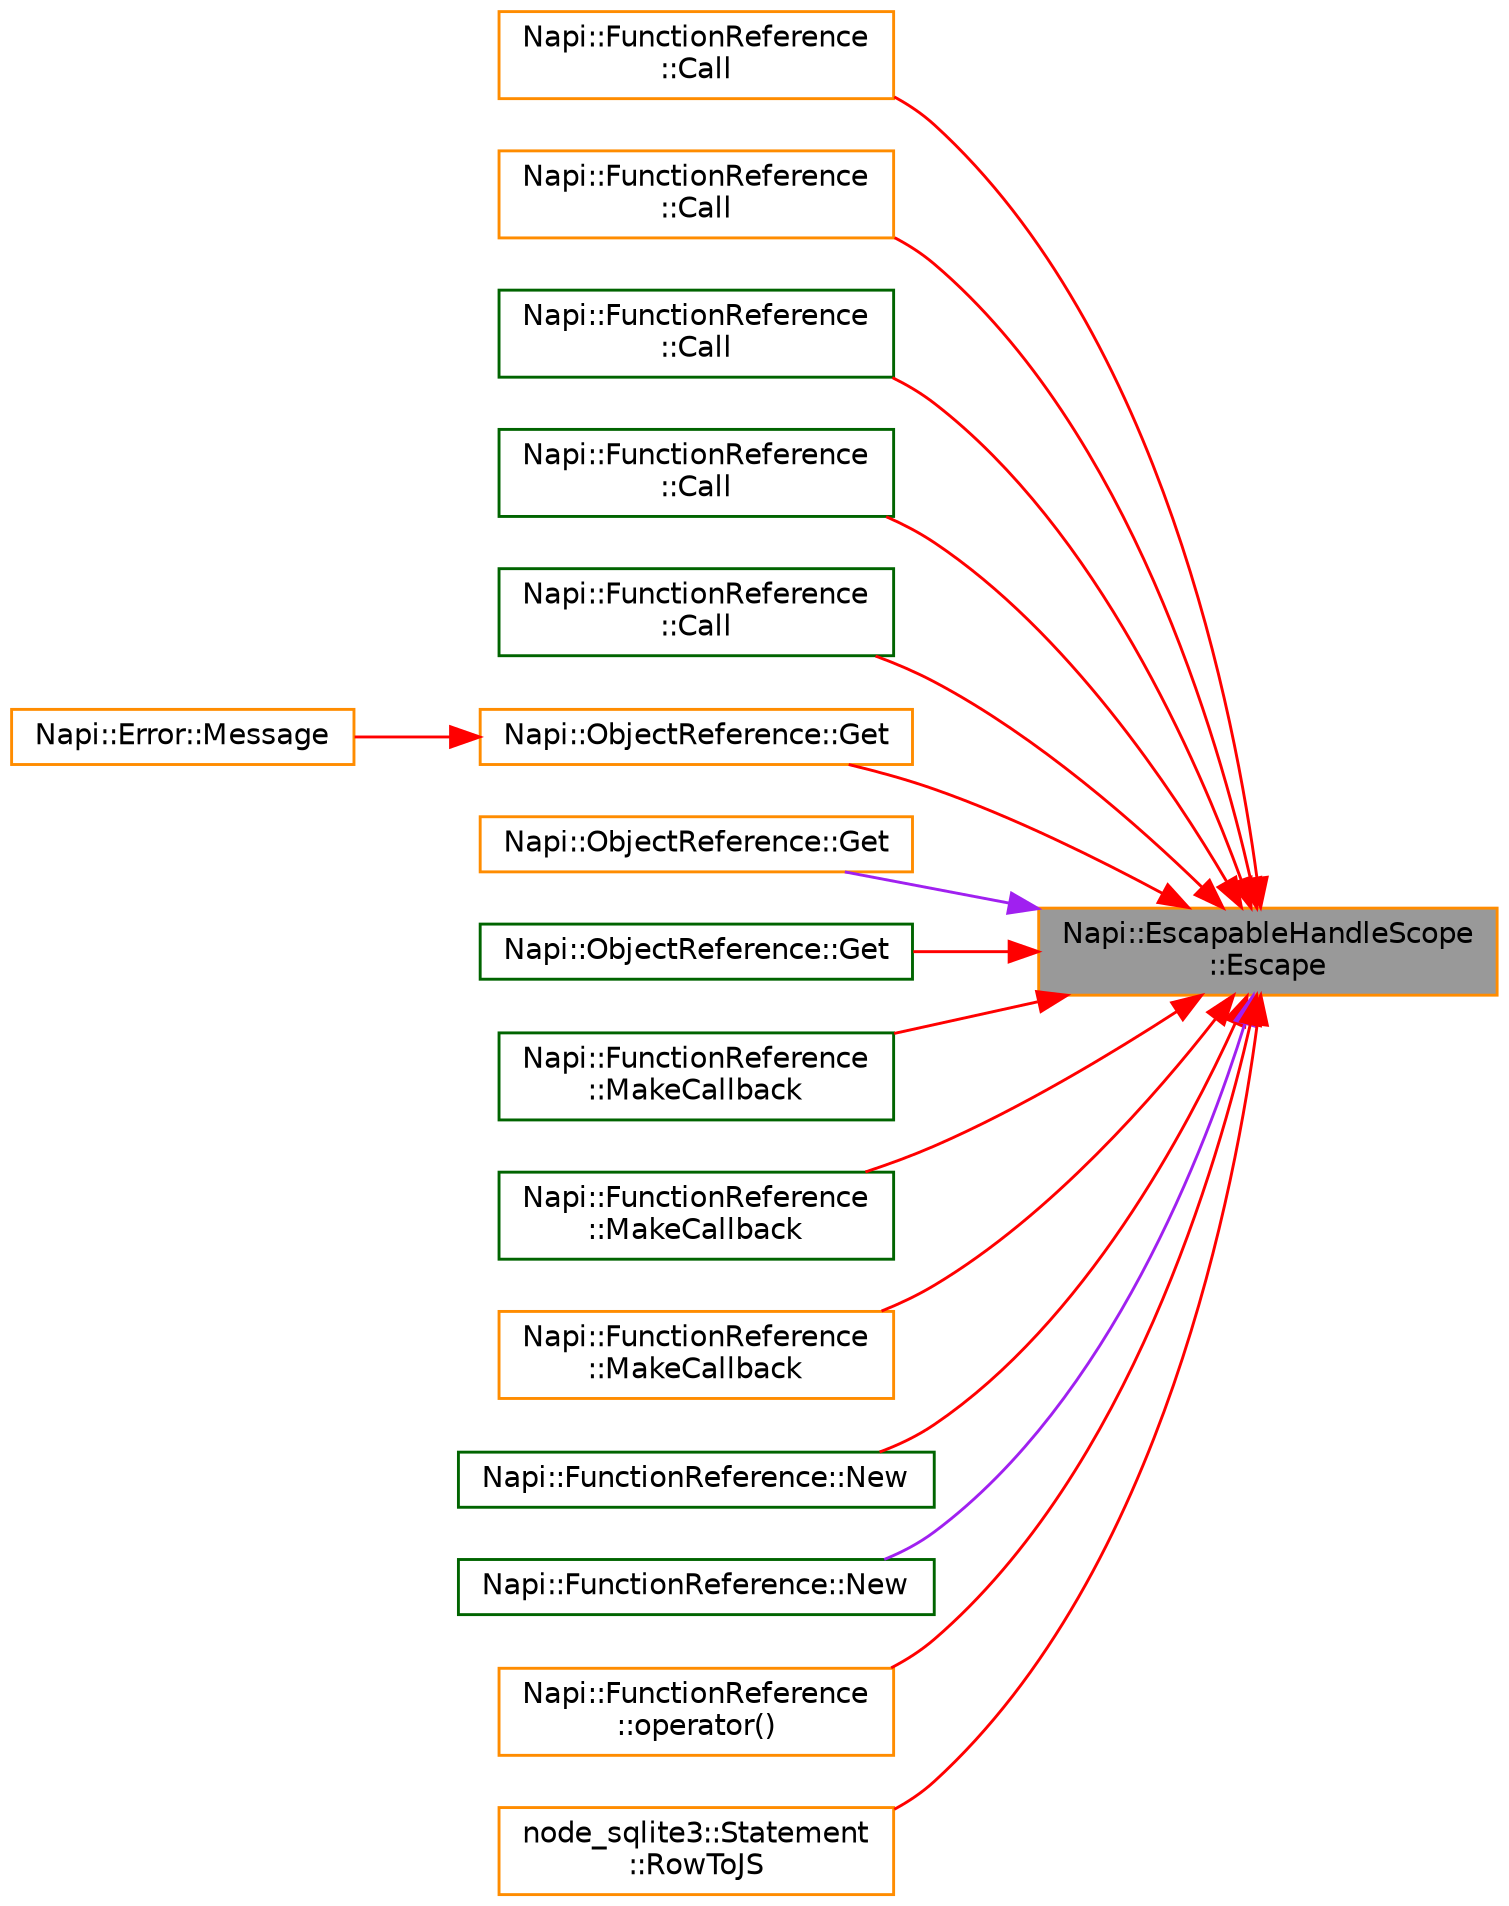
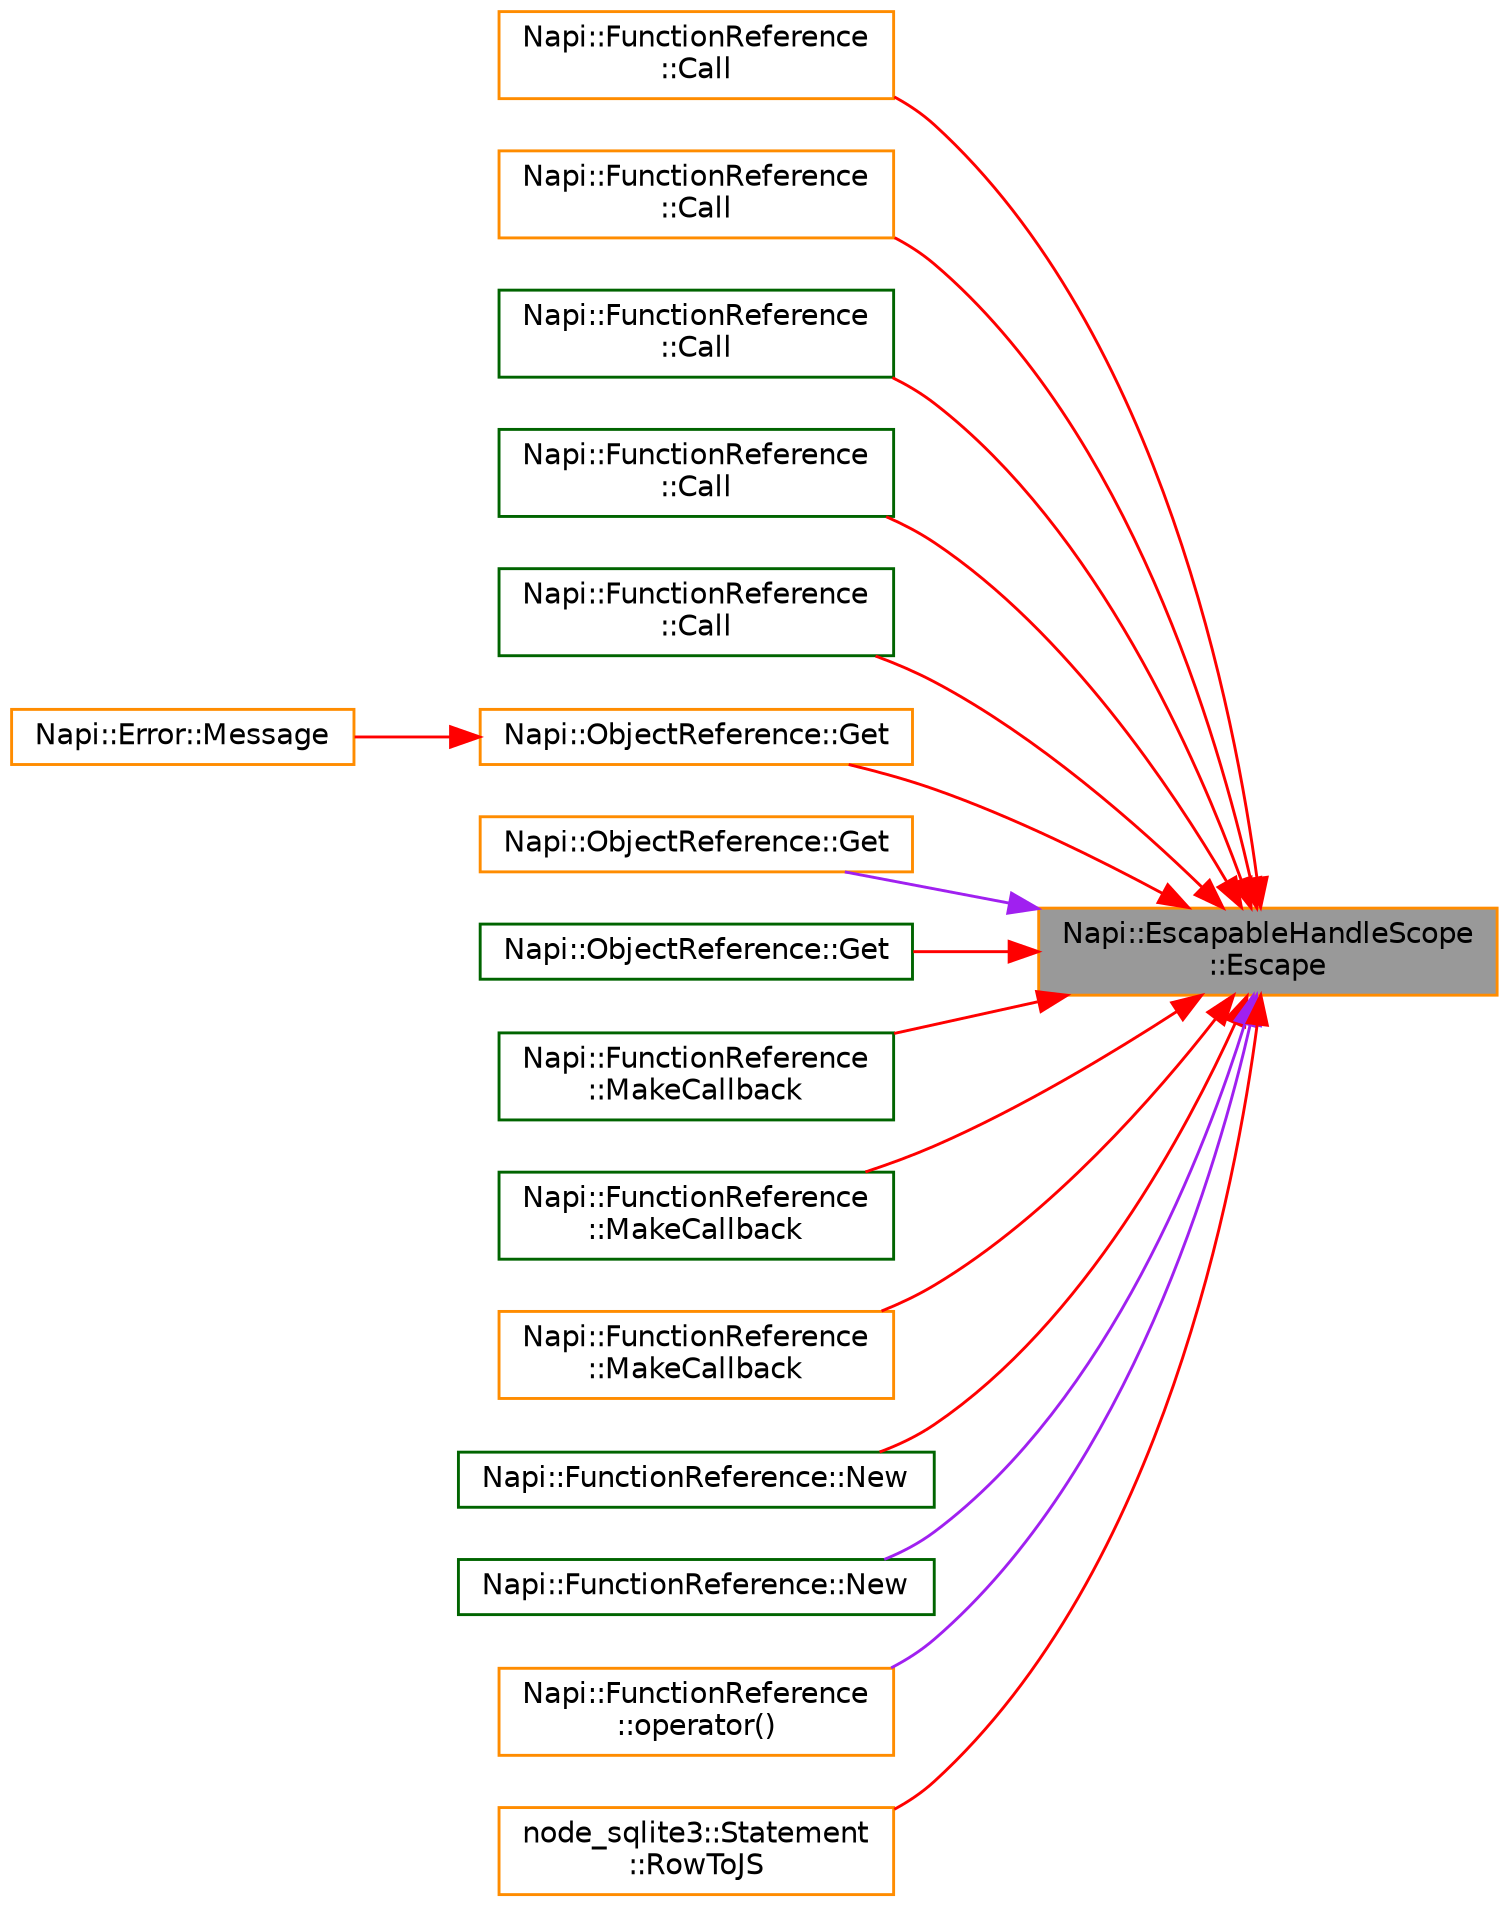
(1125, 1379) -> (1125, 1379)
